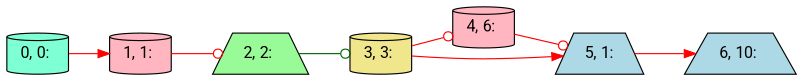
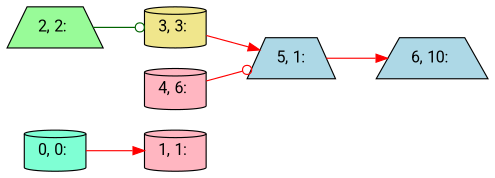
(428, 42) -> none
(192, 54) -> none
